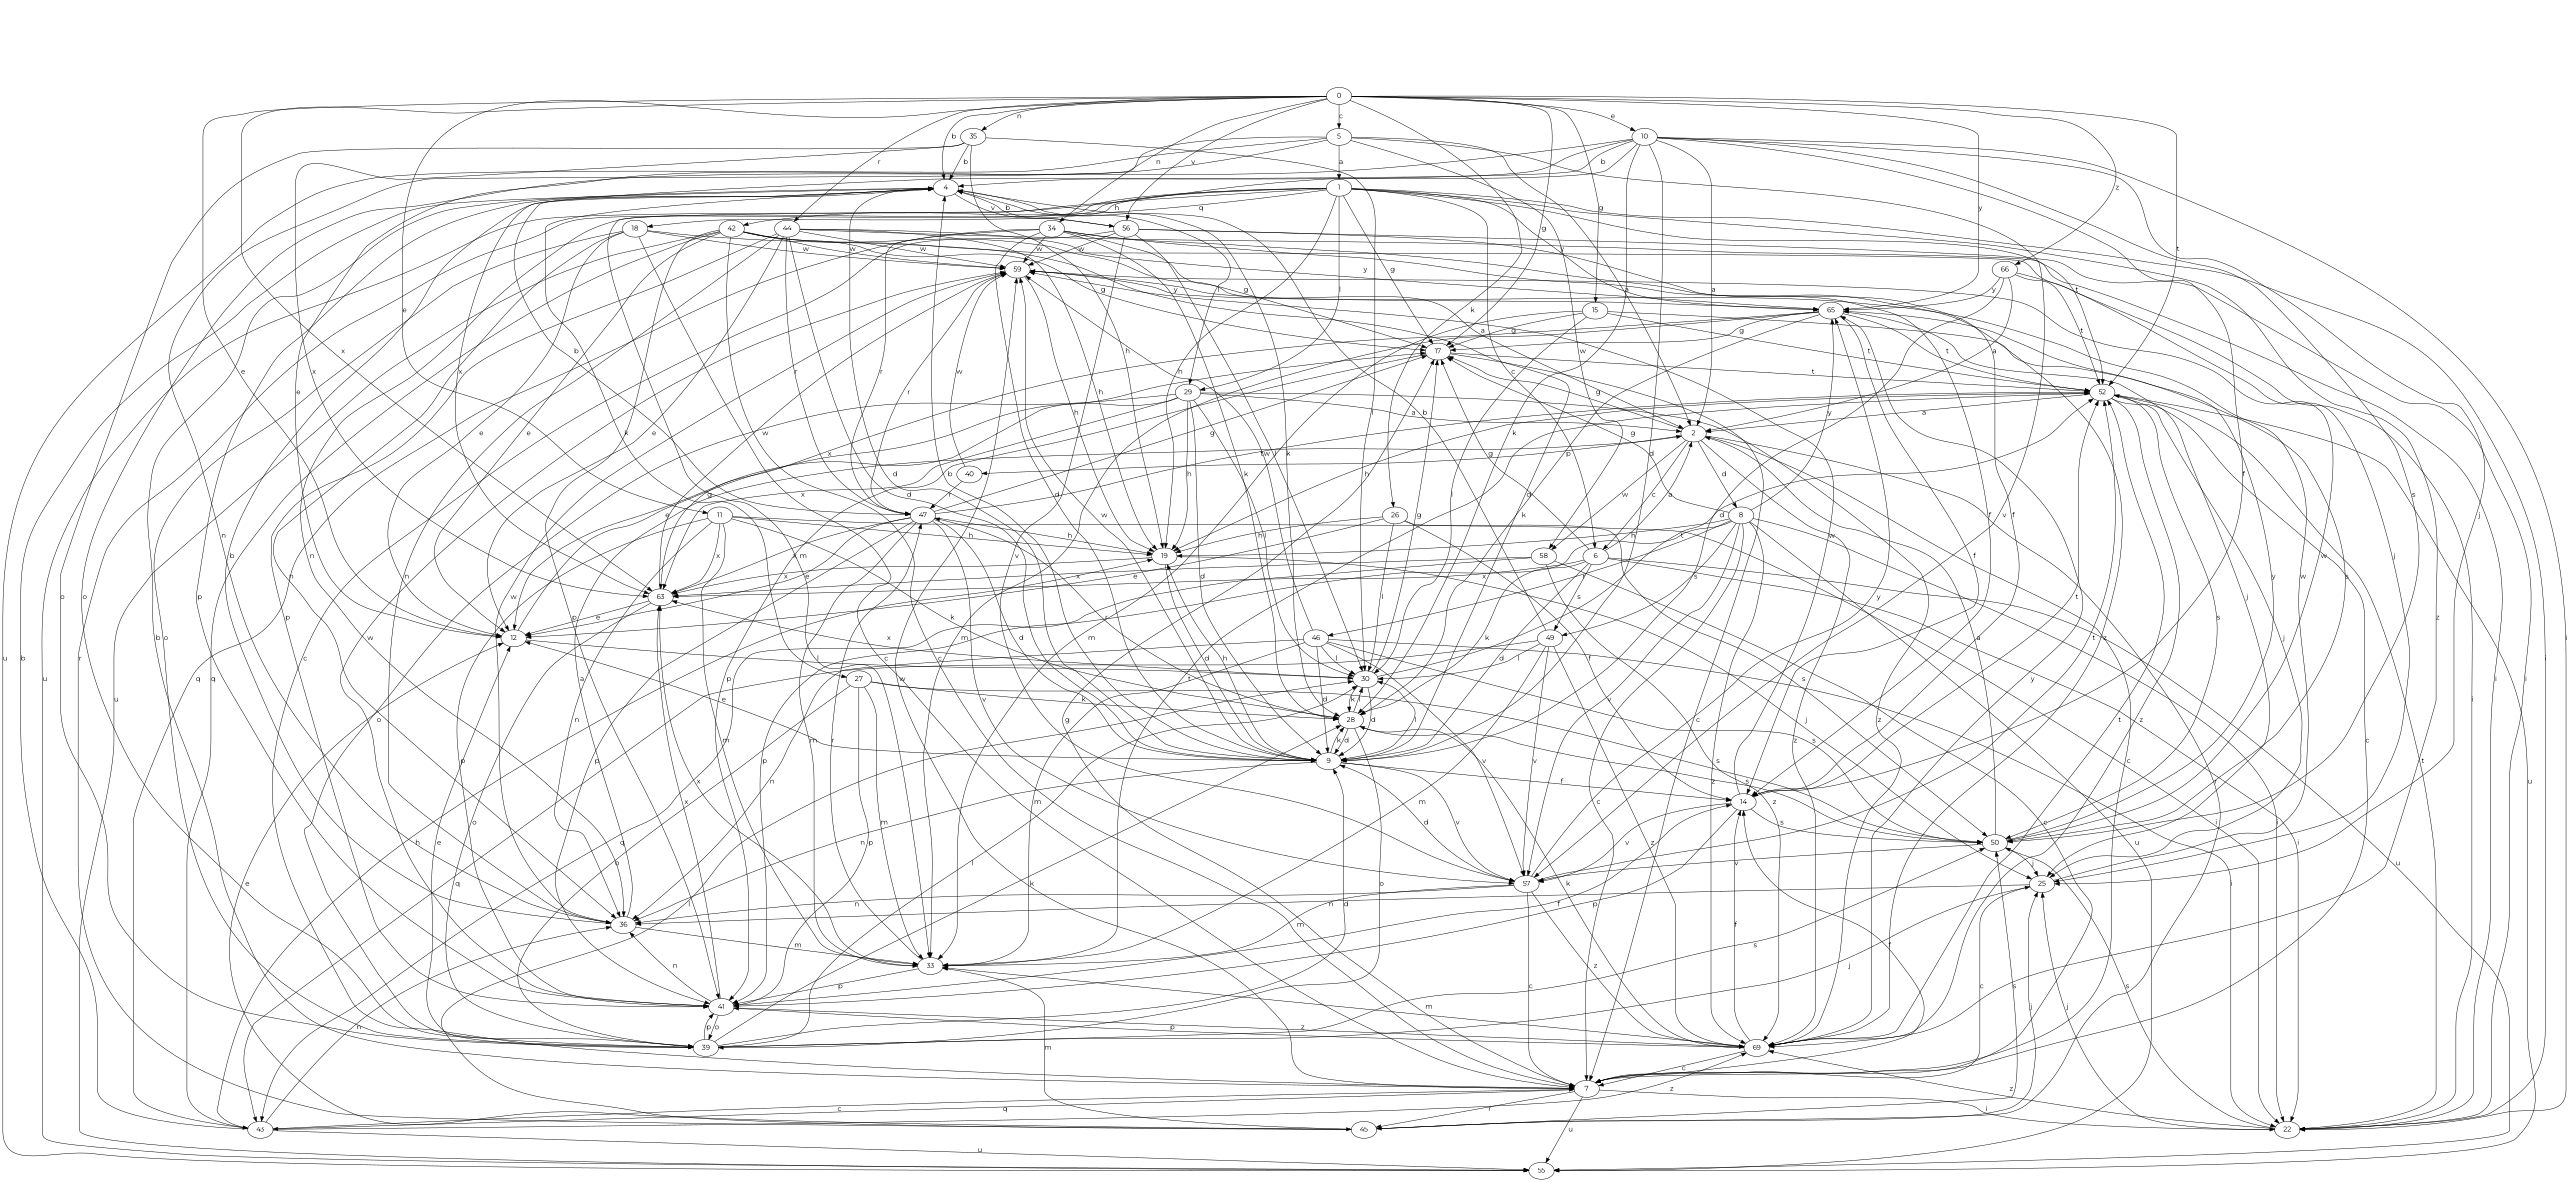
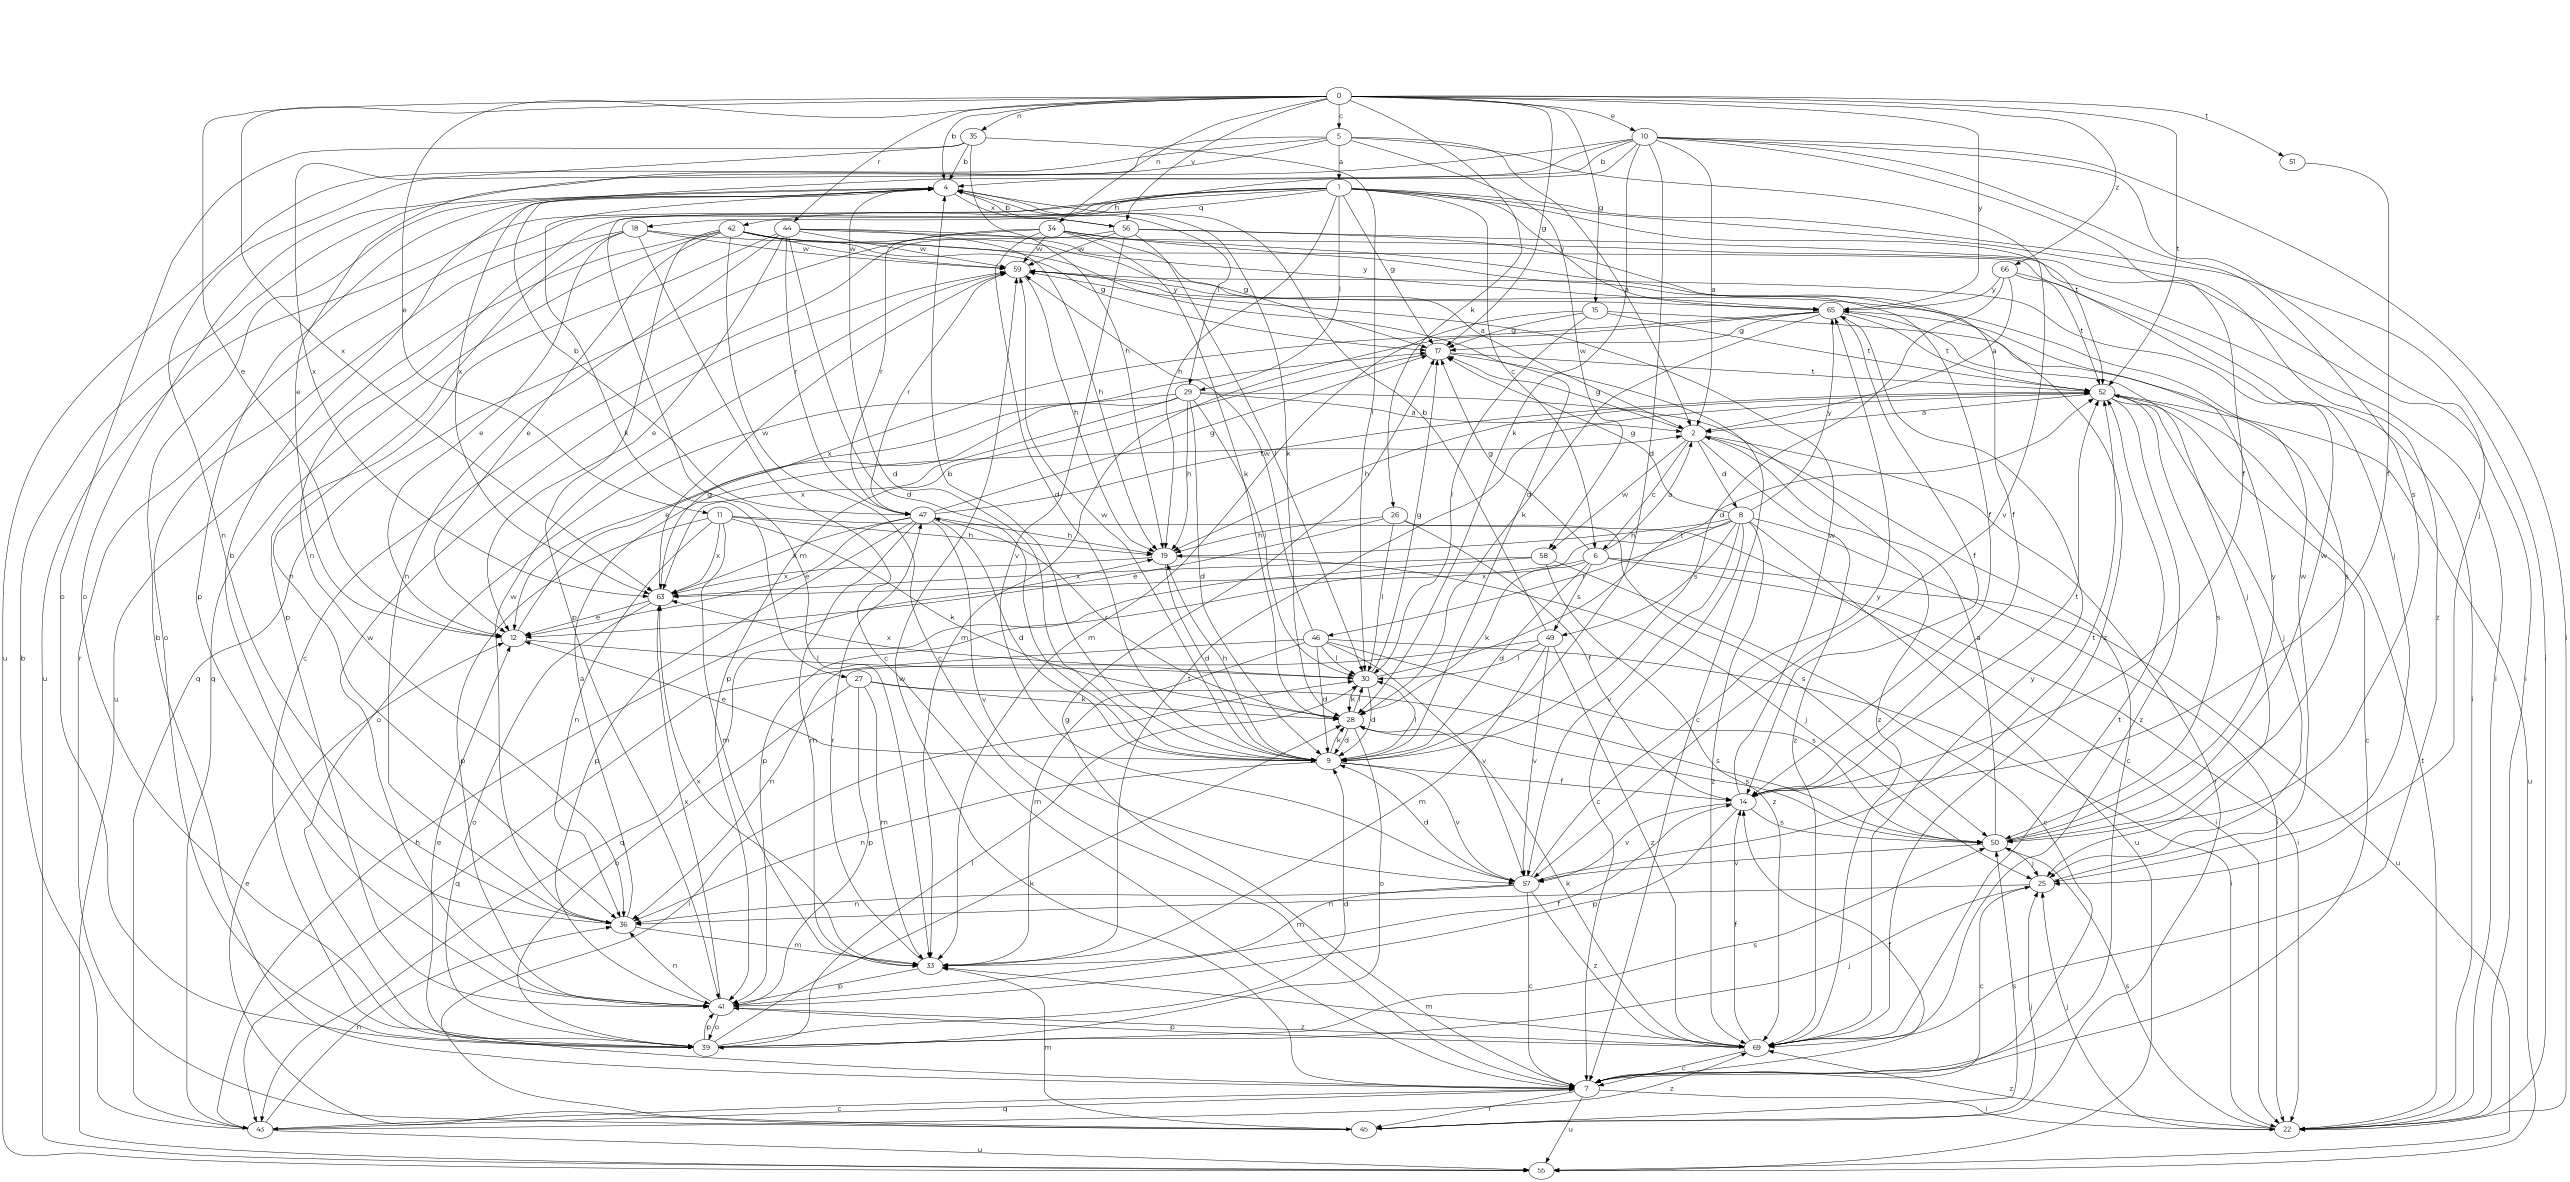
none -> (2292, 162)
(993, 208) -> (993, 208)
(969, 474) -> none
